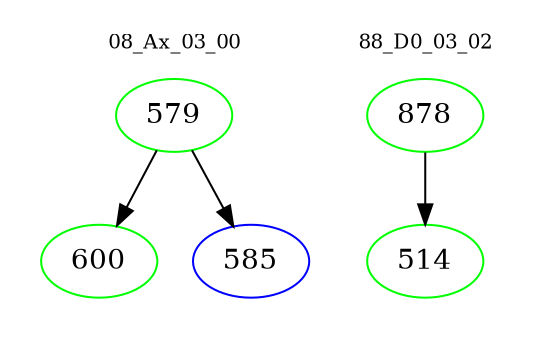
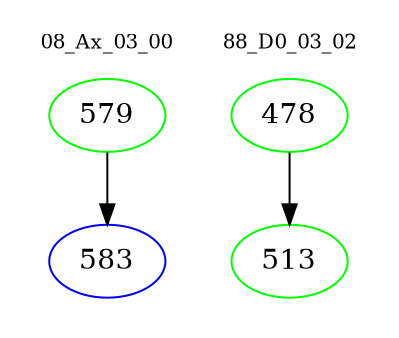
(425, 115) -> (290, 115)
(99, 261) -> none
(251, 261) -> (107, 261)
(425, 261) -> (290, 261)
